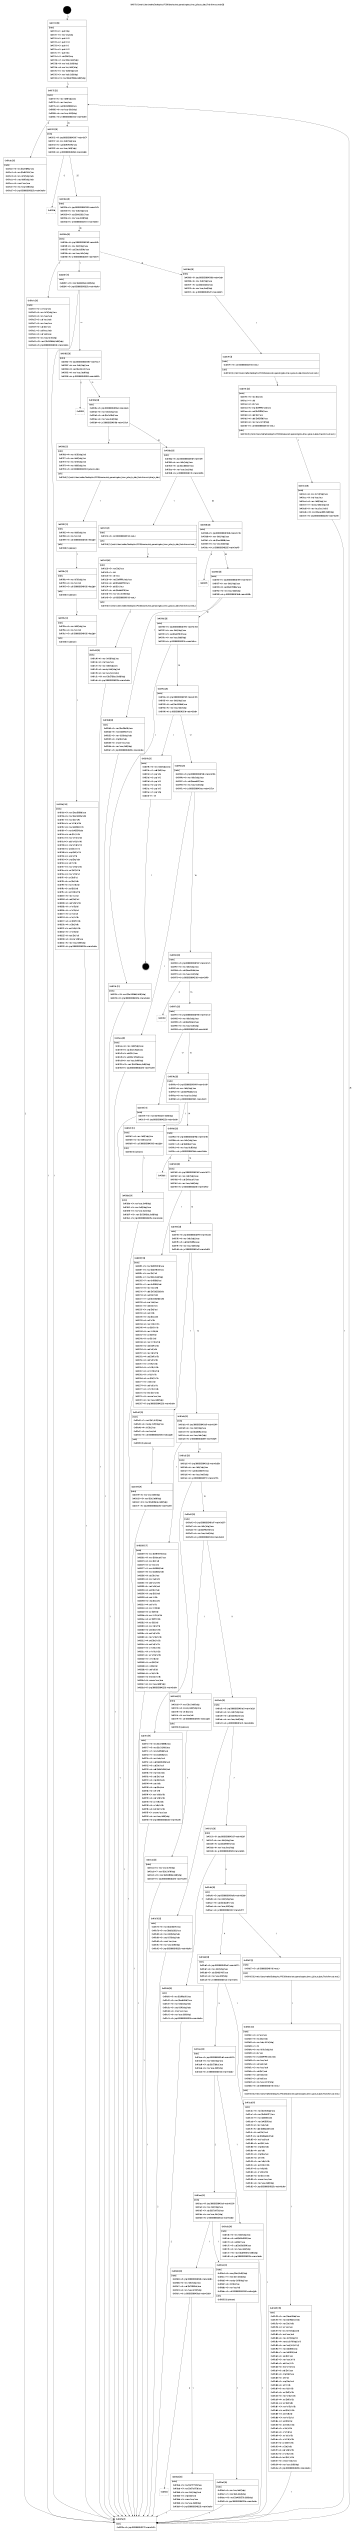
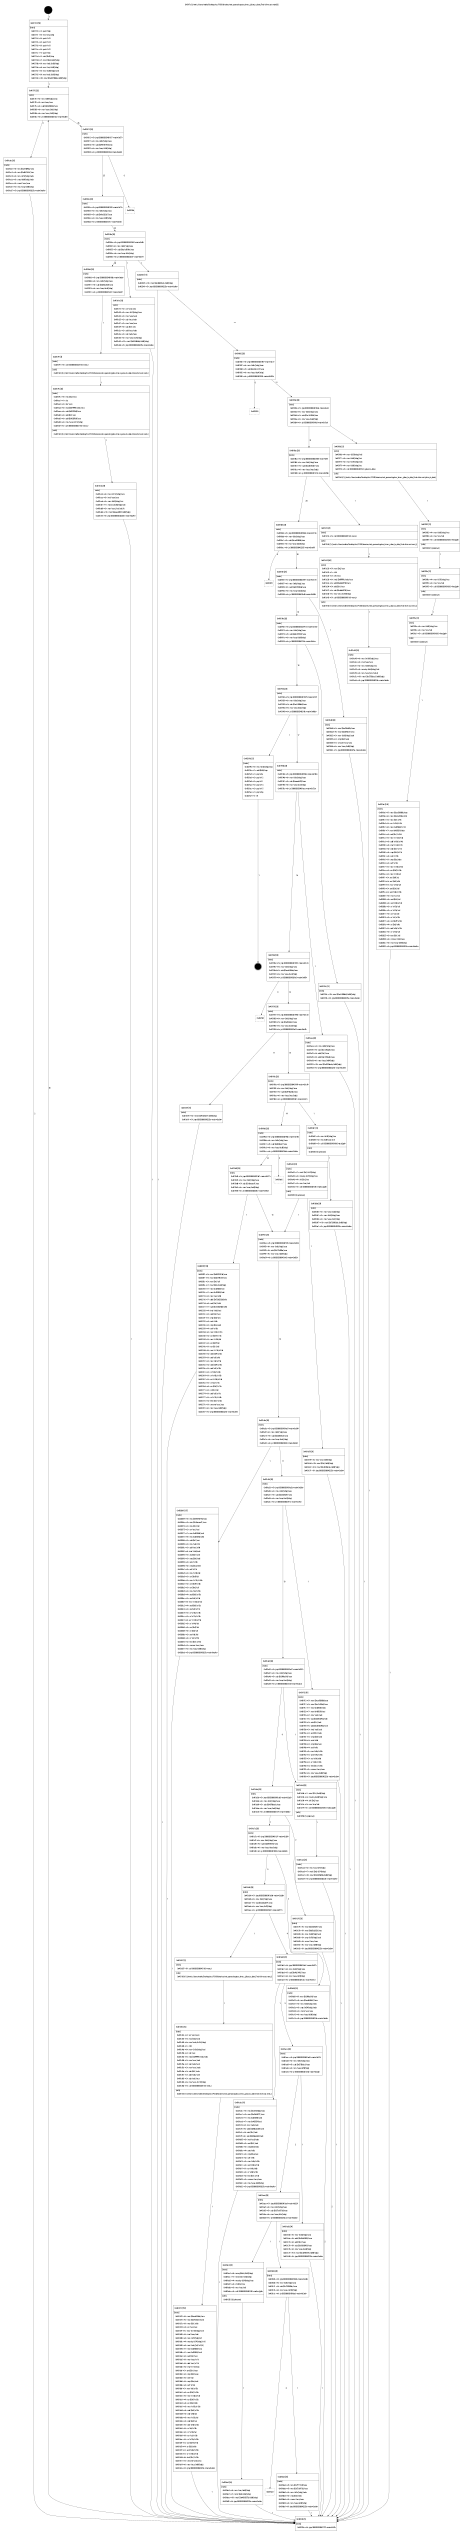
(184, 1332) -> (292, 1215)
